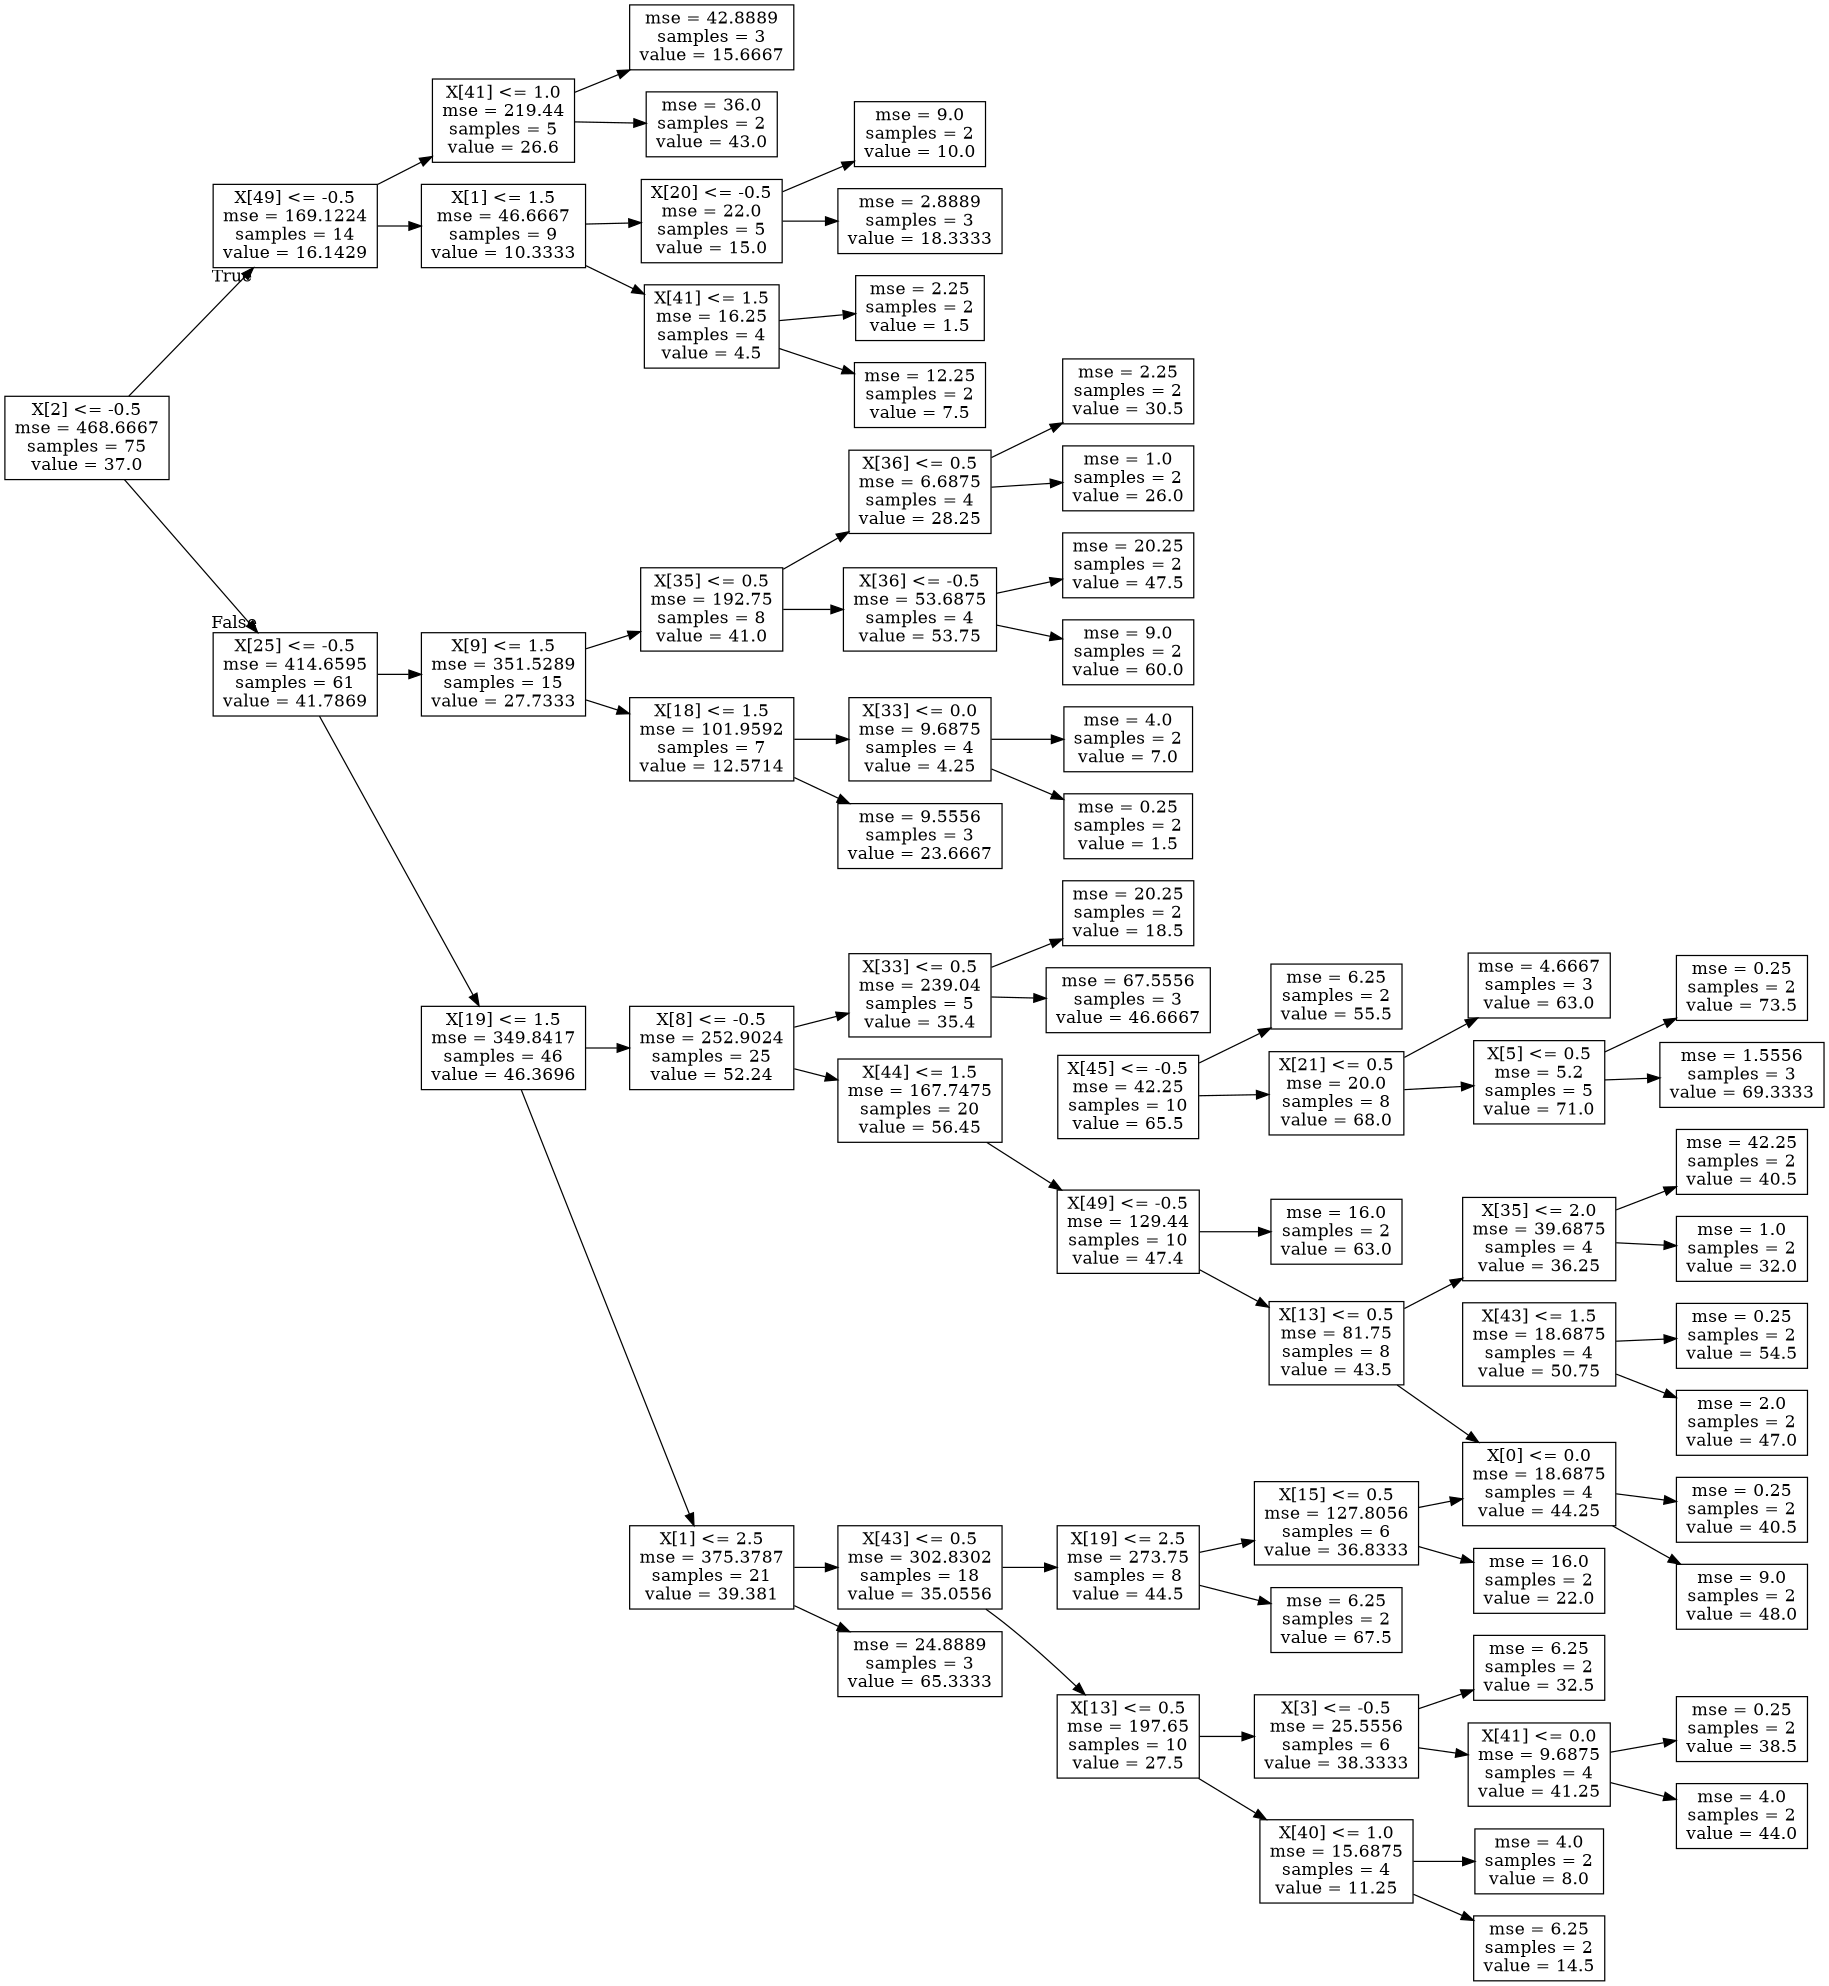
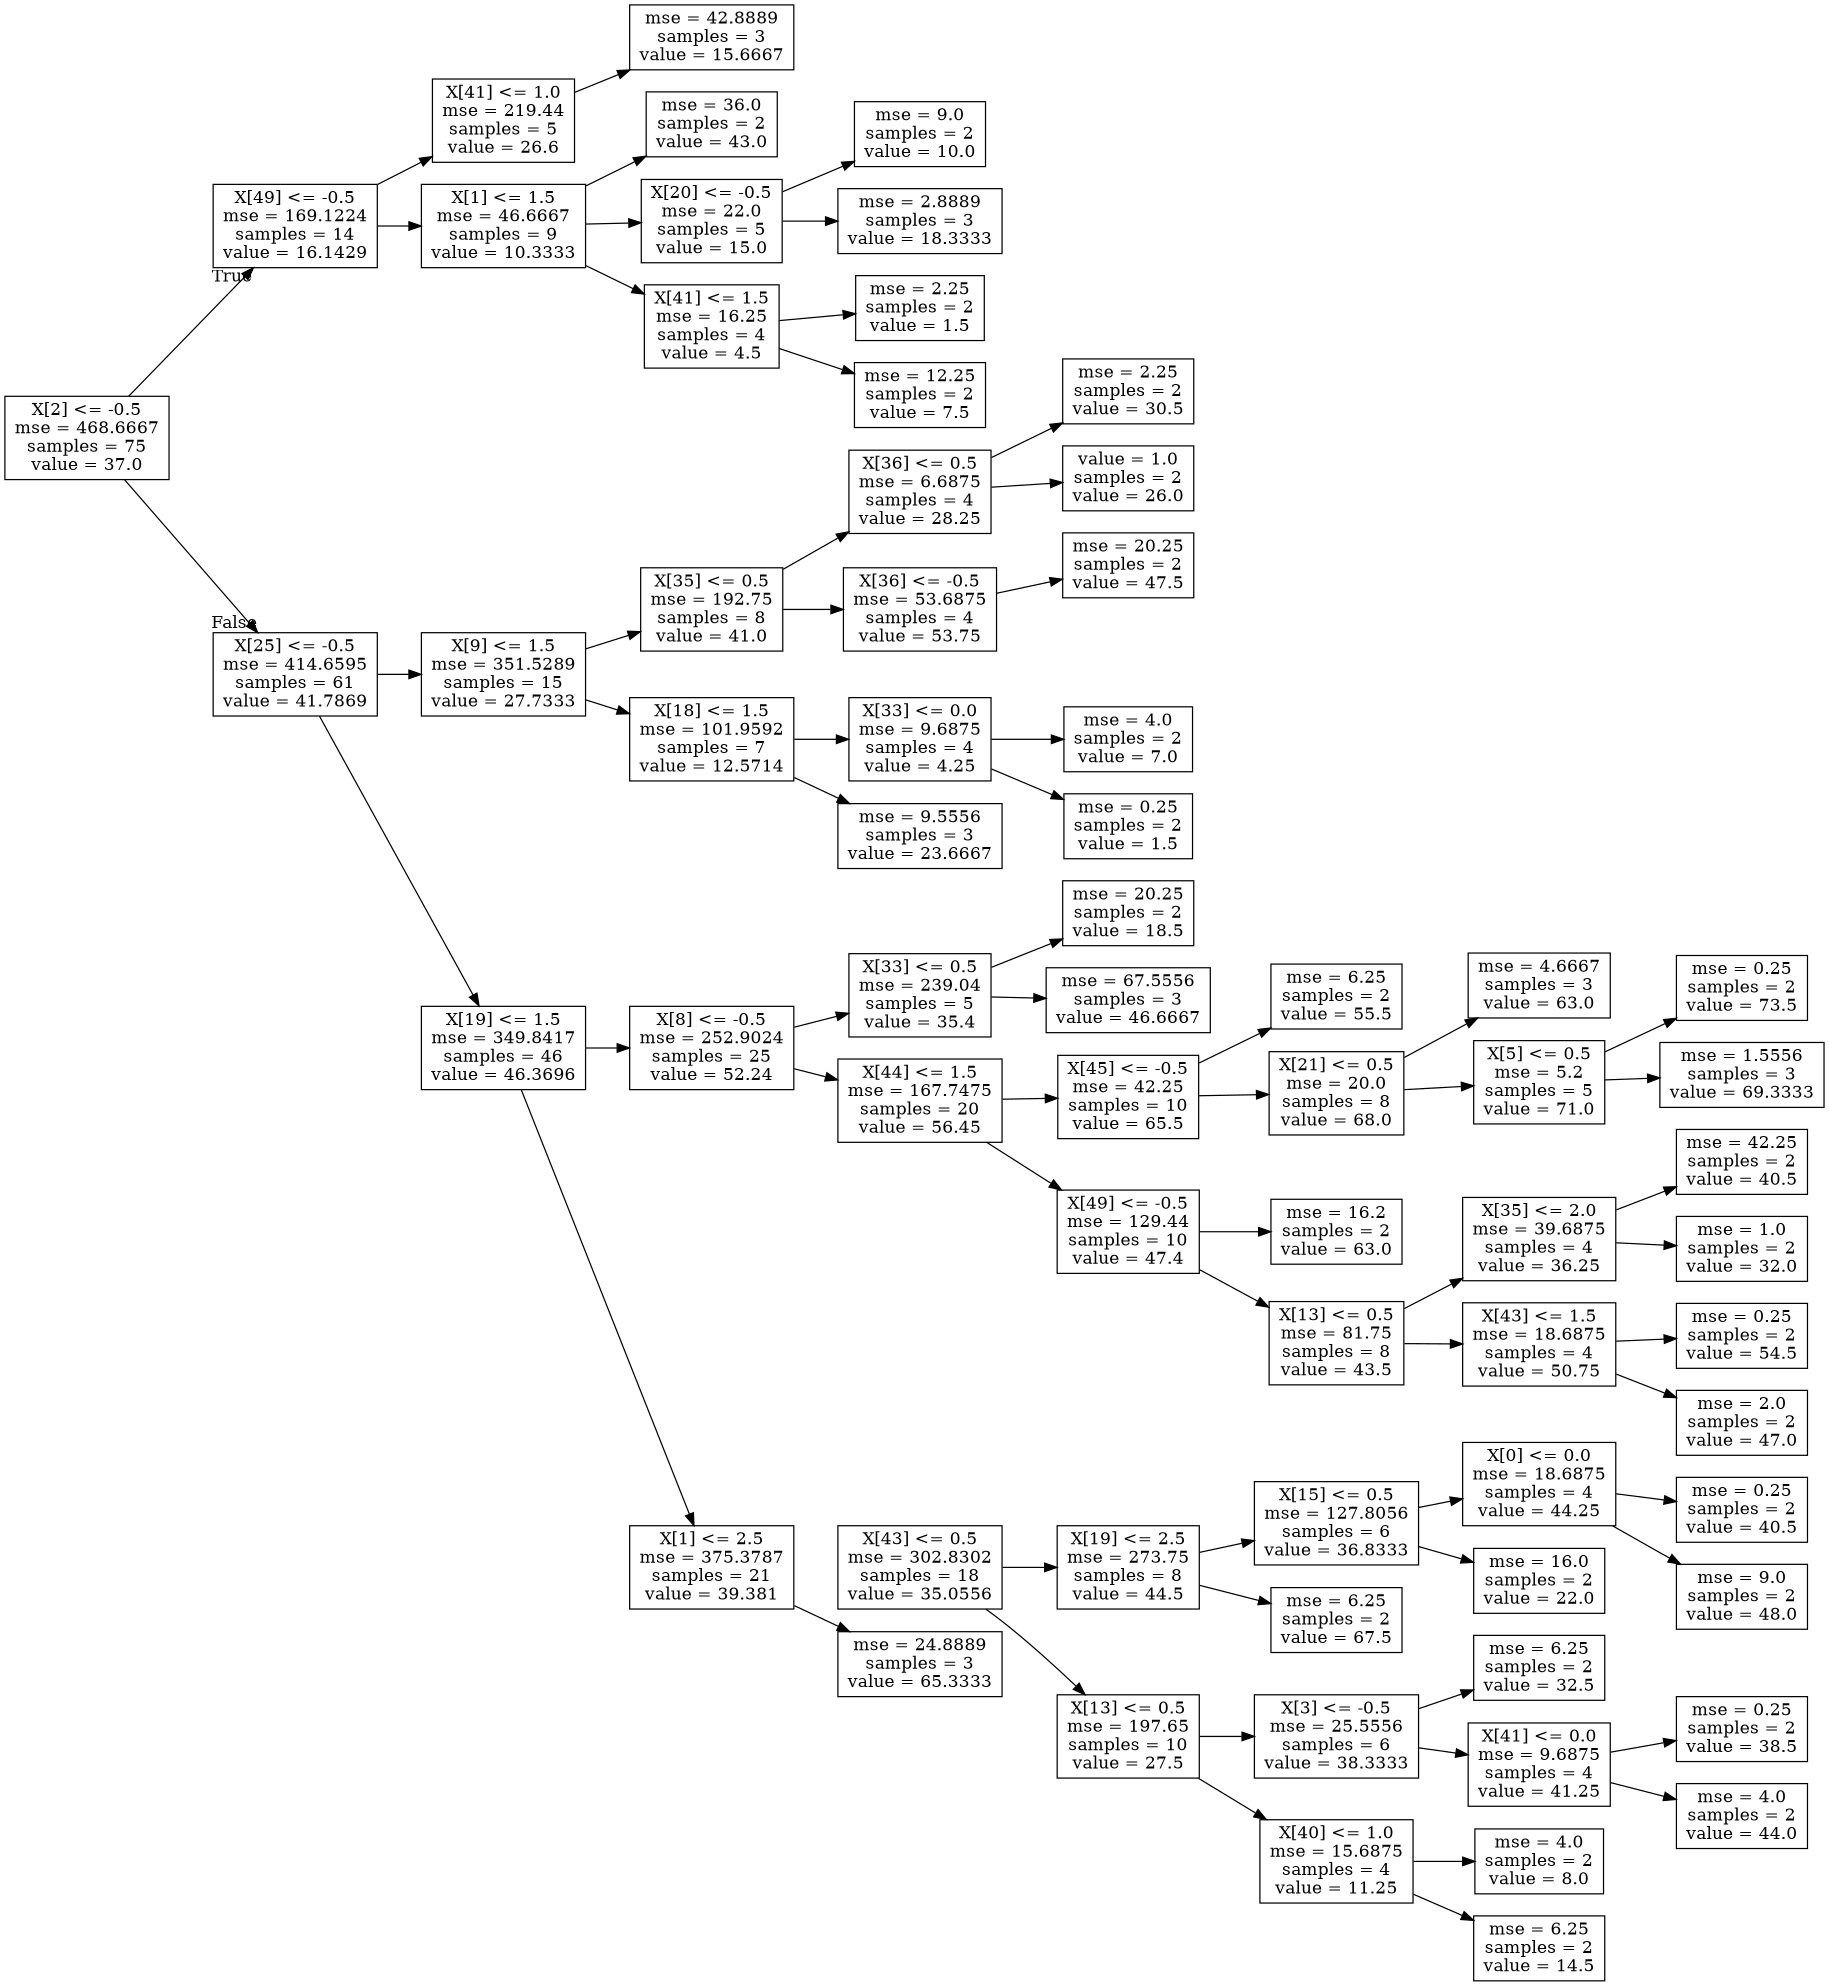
(604, 122) -> (610, 174)
(1128, 478) -> (1128, 478)
(1128, 652) -> none
none -> (1024, 1099)
(1336, 1232) -> (1336, 1232)
(1433, 1410) -> (1427, 1344)
(810, 1567) -> none
